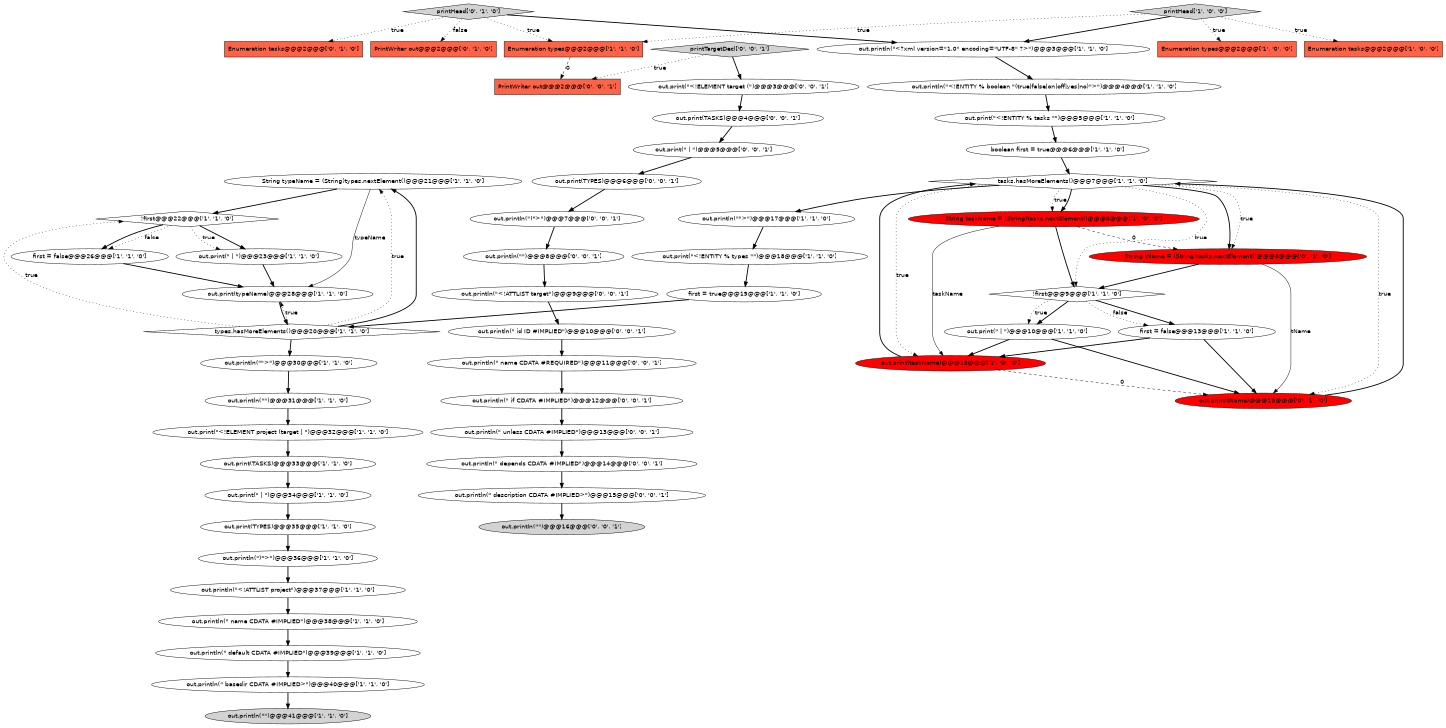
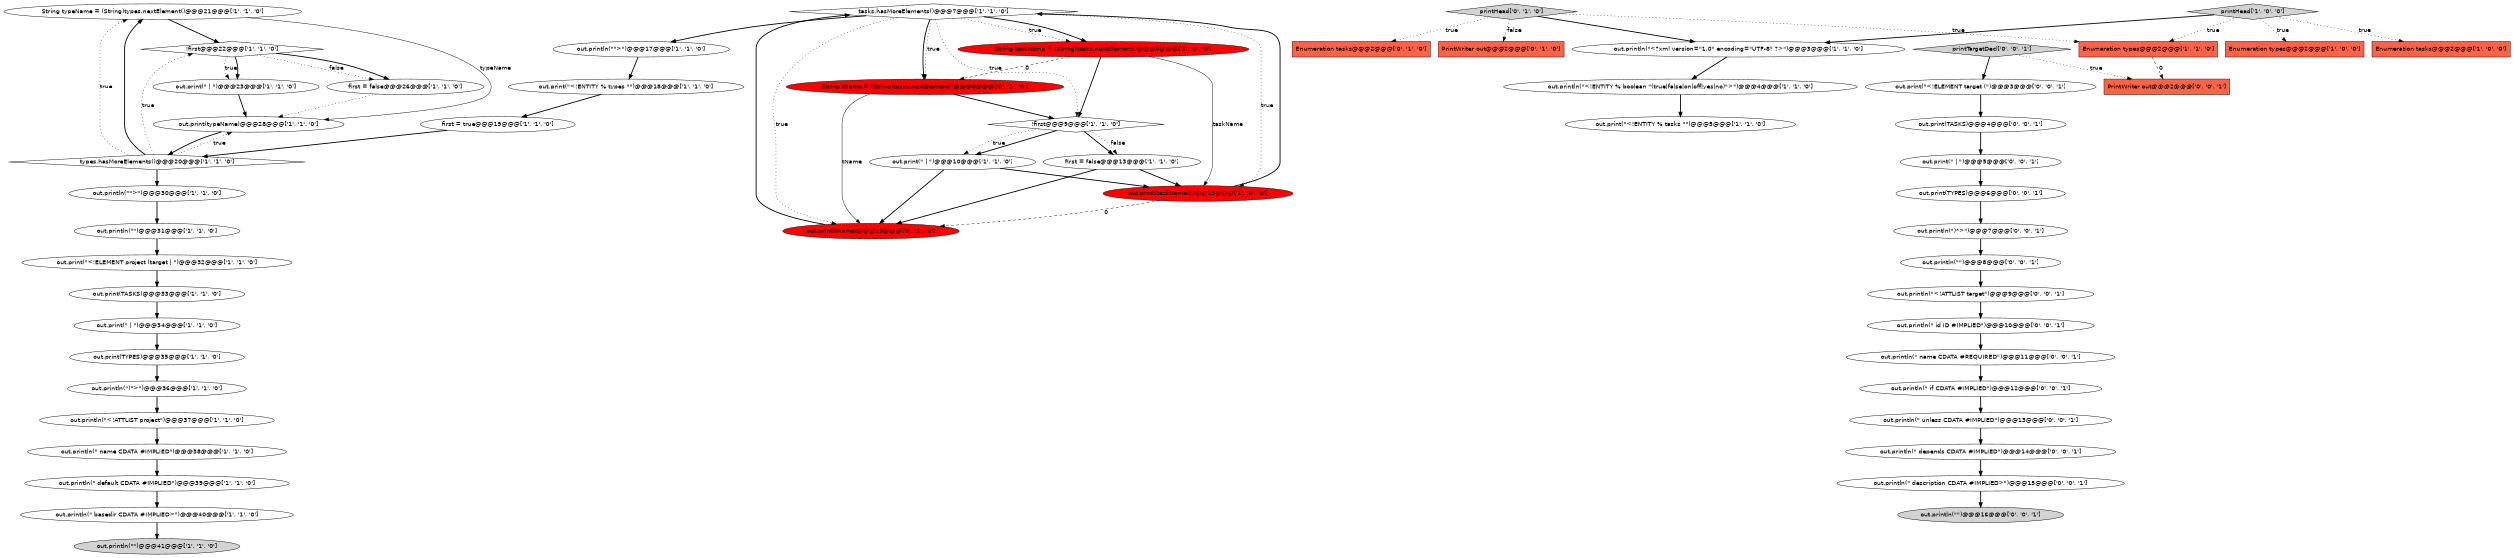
(1058, 150) -> none
(181, 275) -> (329, 105)
